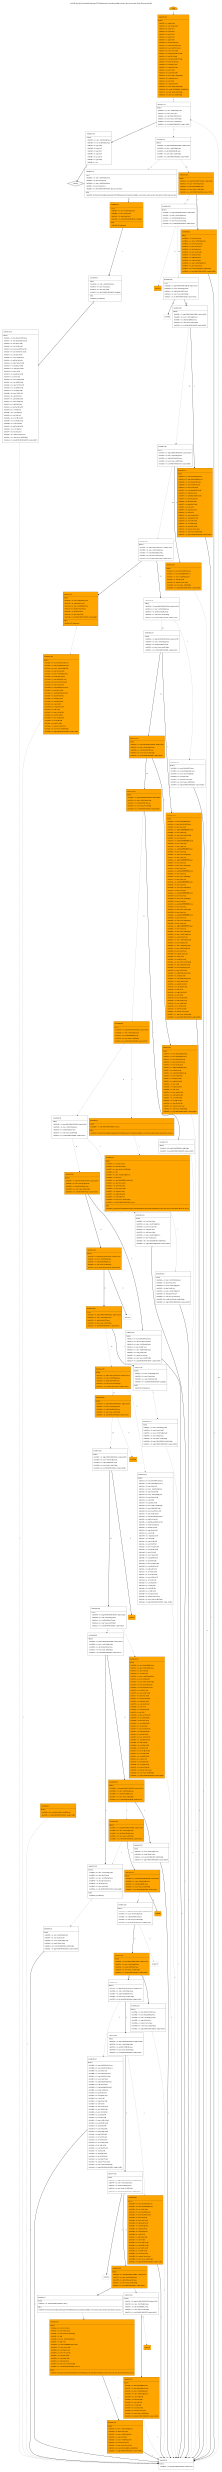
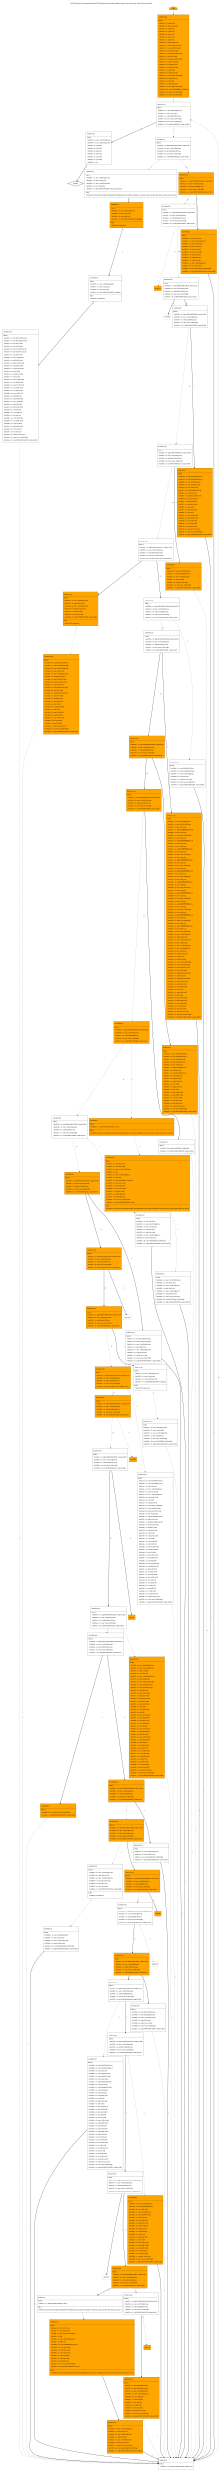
(105, 1759) -> (81, 1729)
